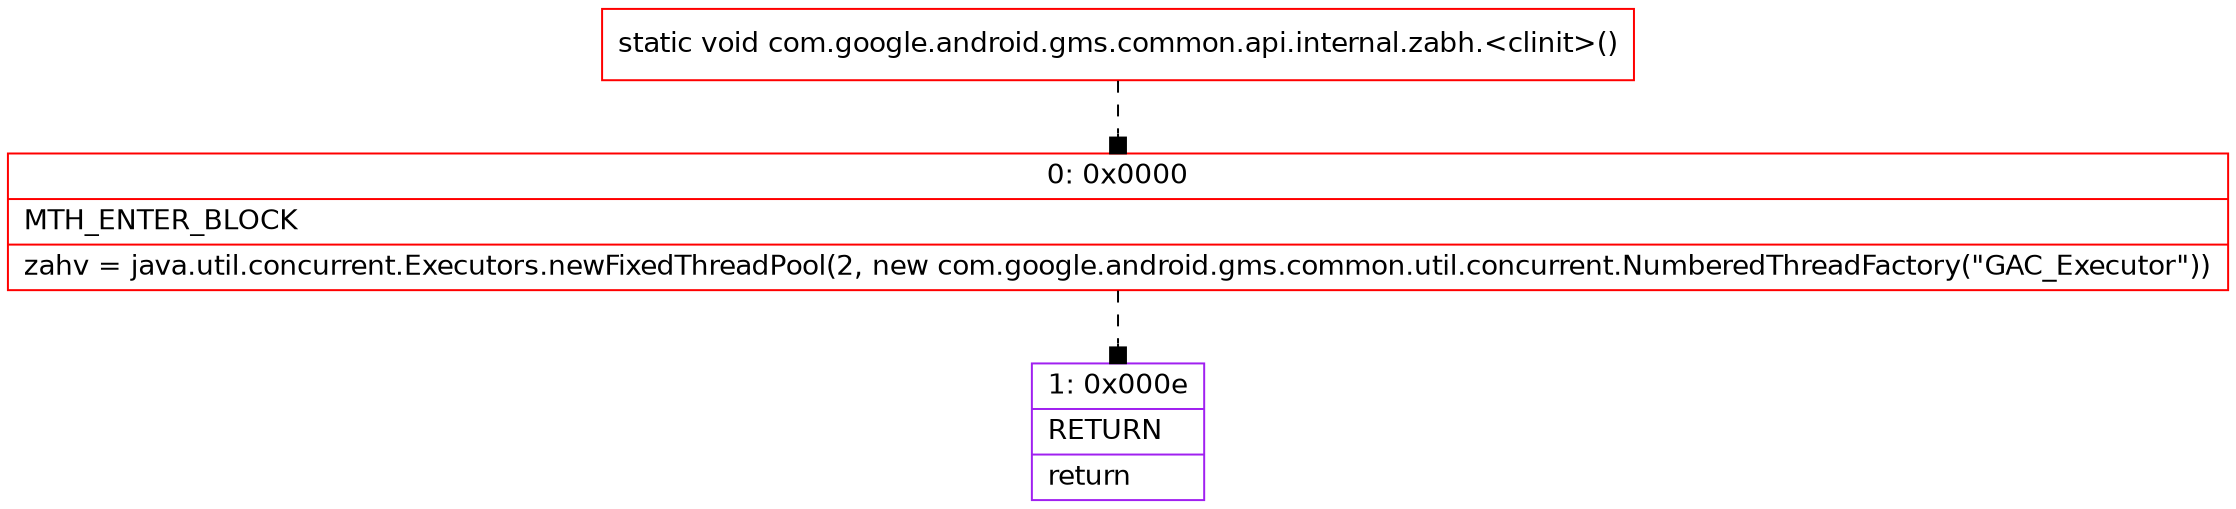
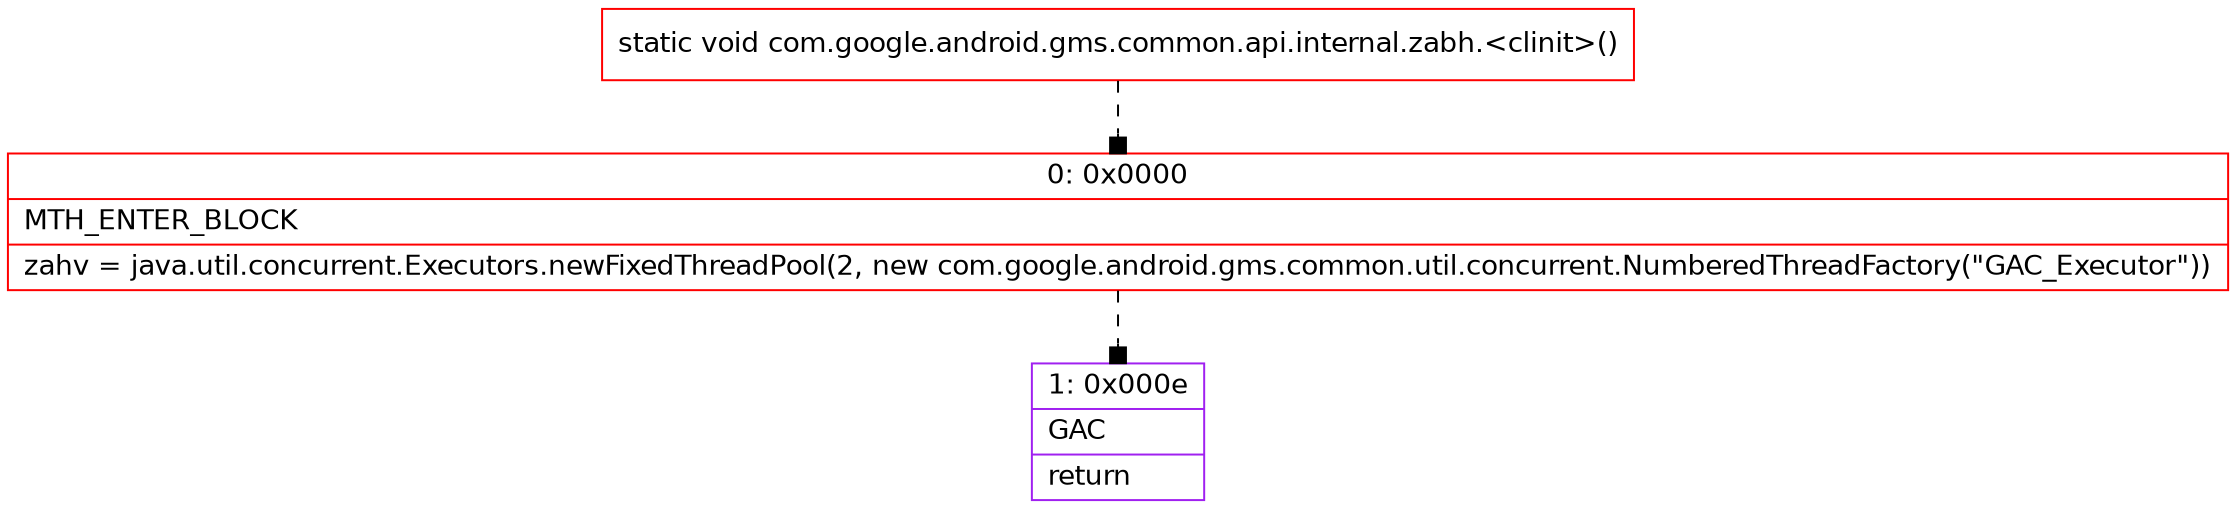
(1105, 431) -> (1077, 431)
